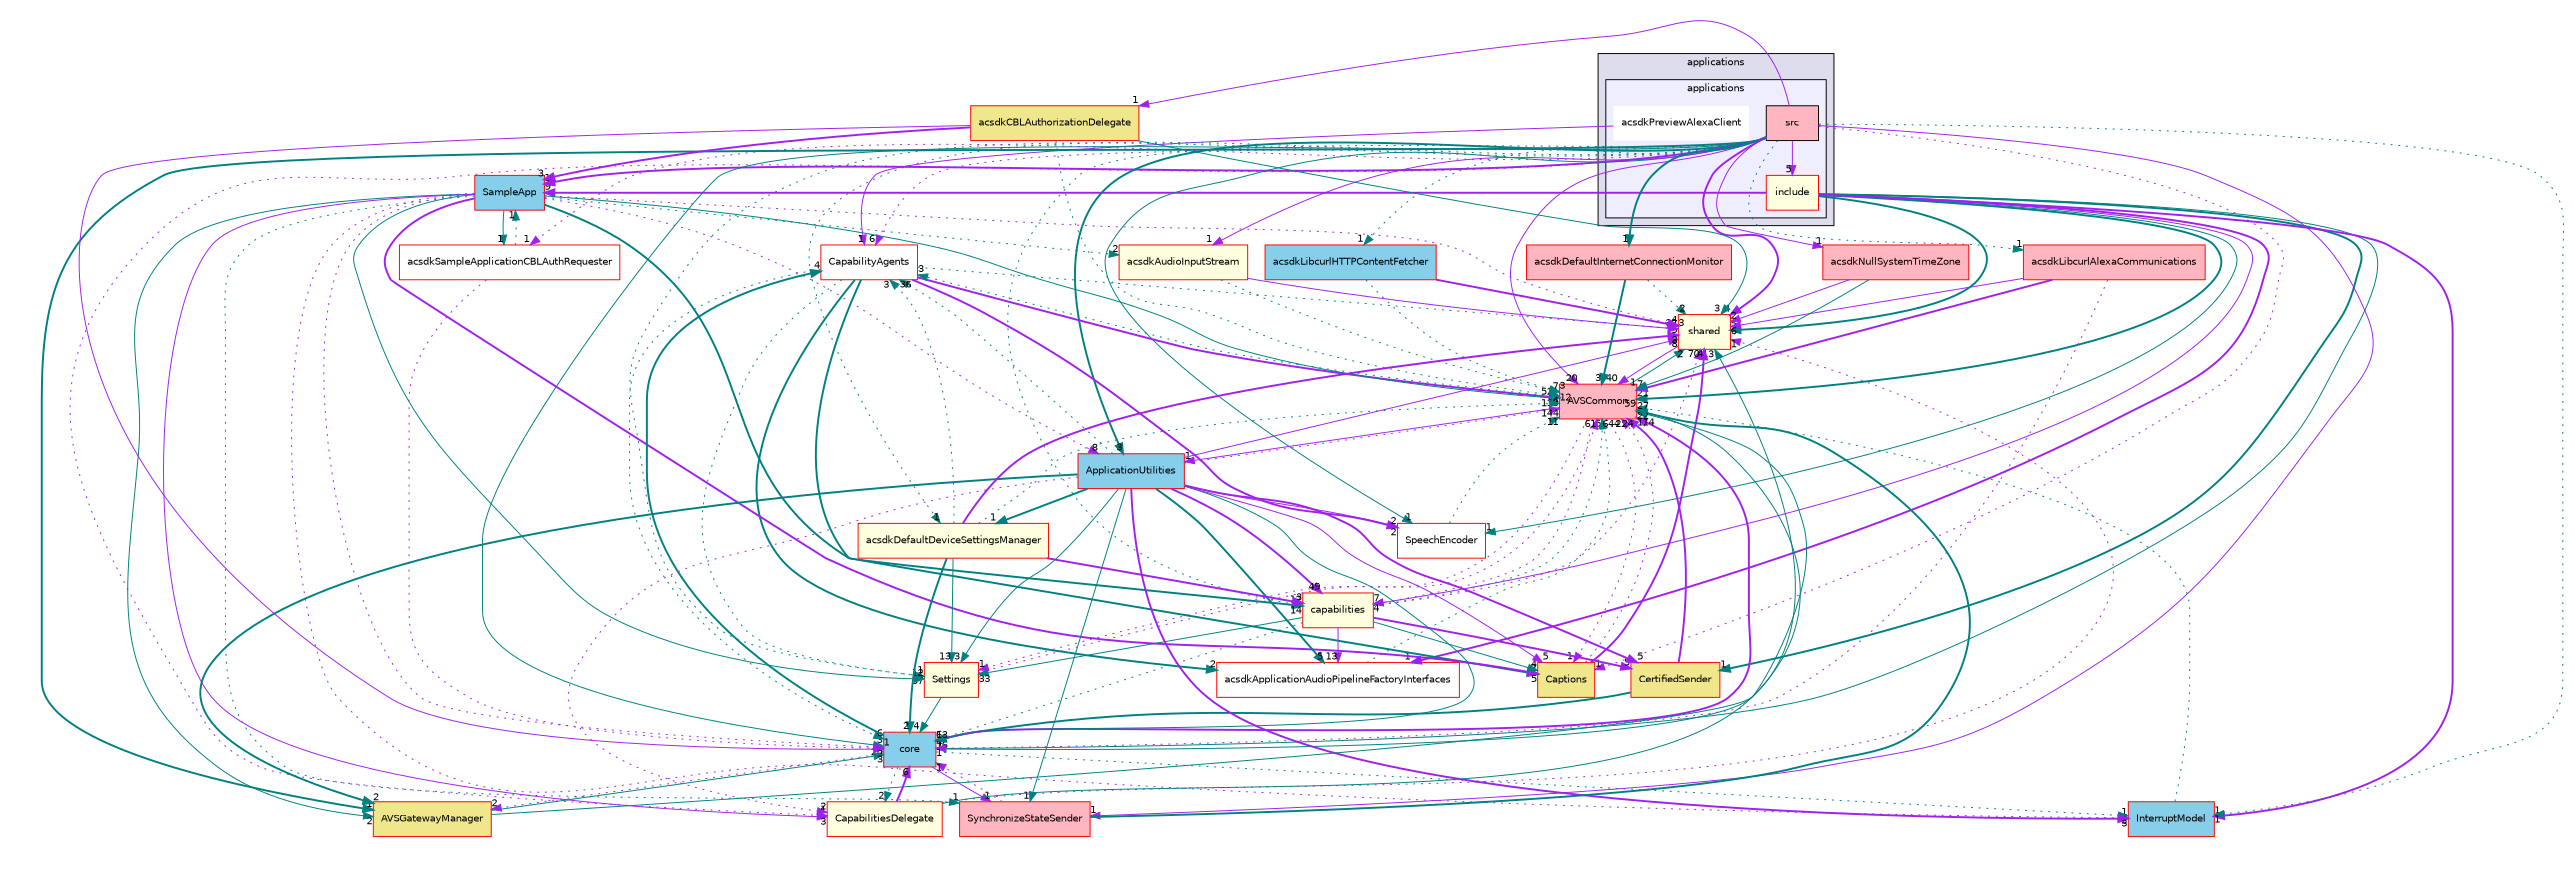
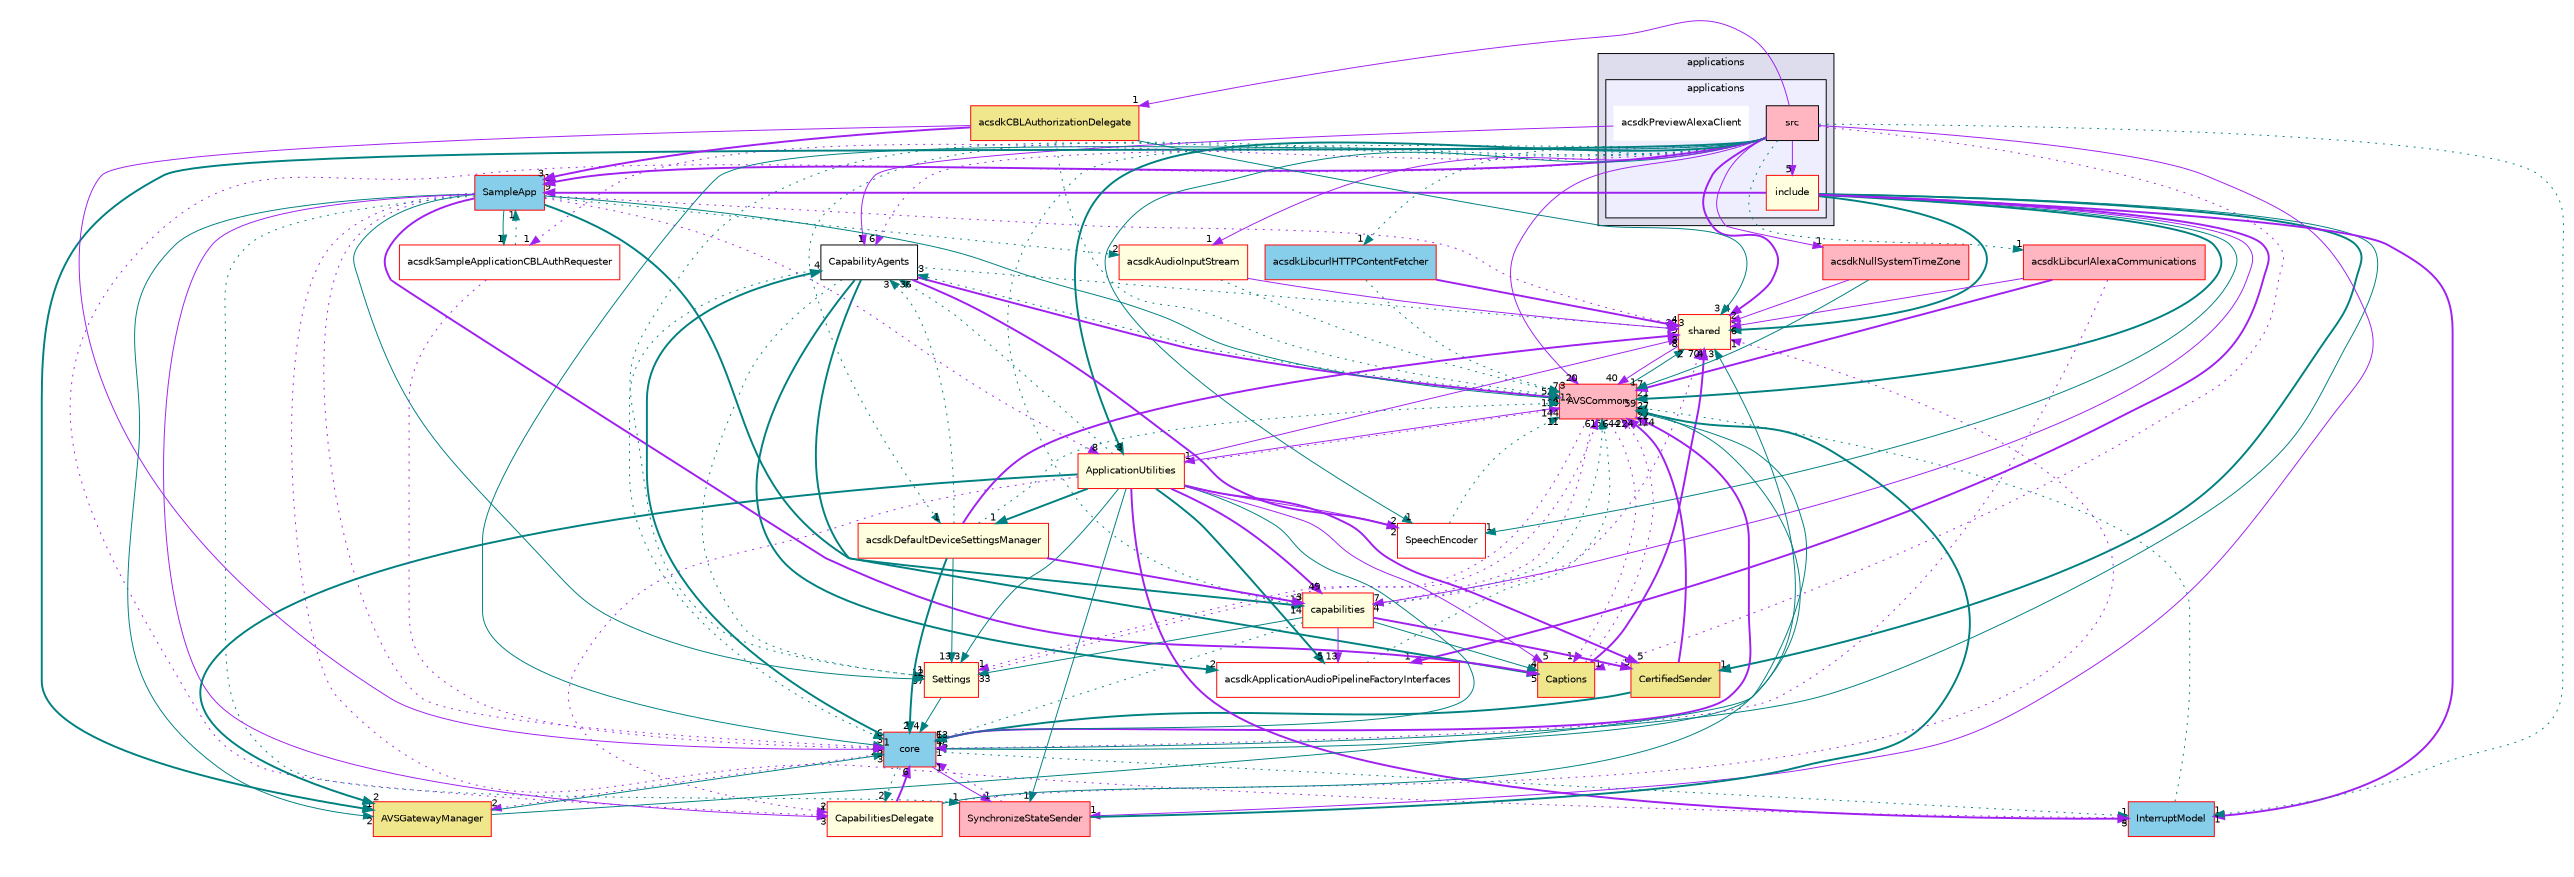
(869, 262) -> (869, 262)
(1629, 262) -> none
(1131, 471) -> (1131, 471)
